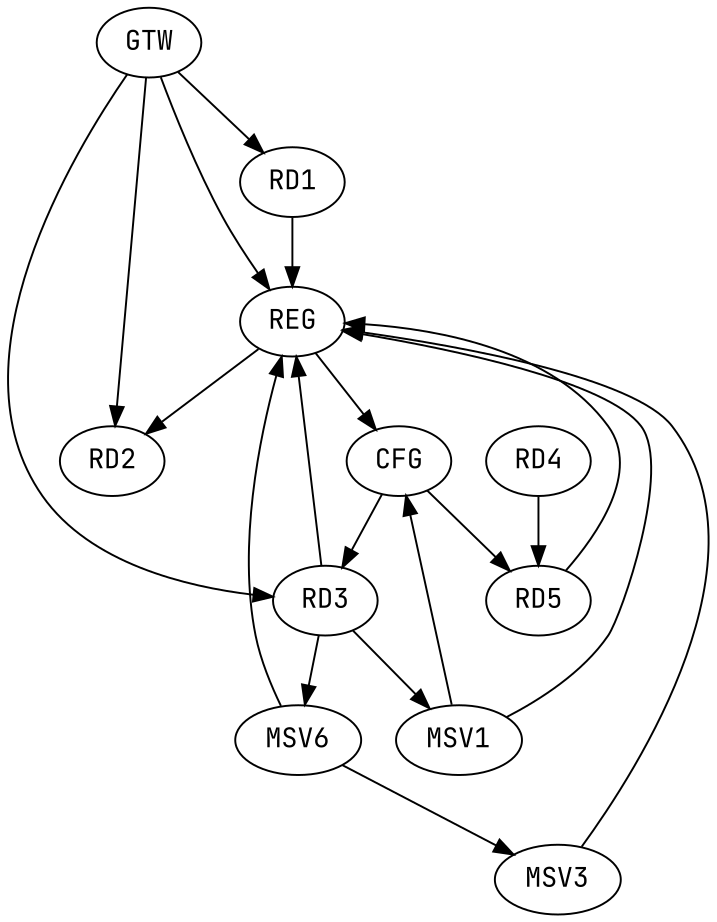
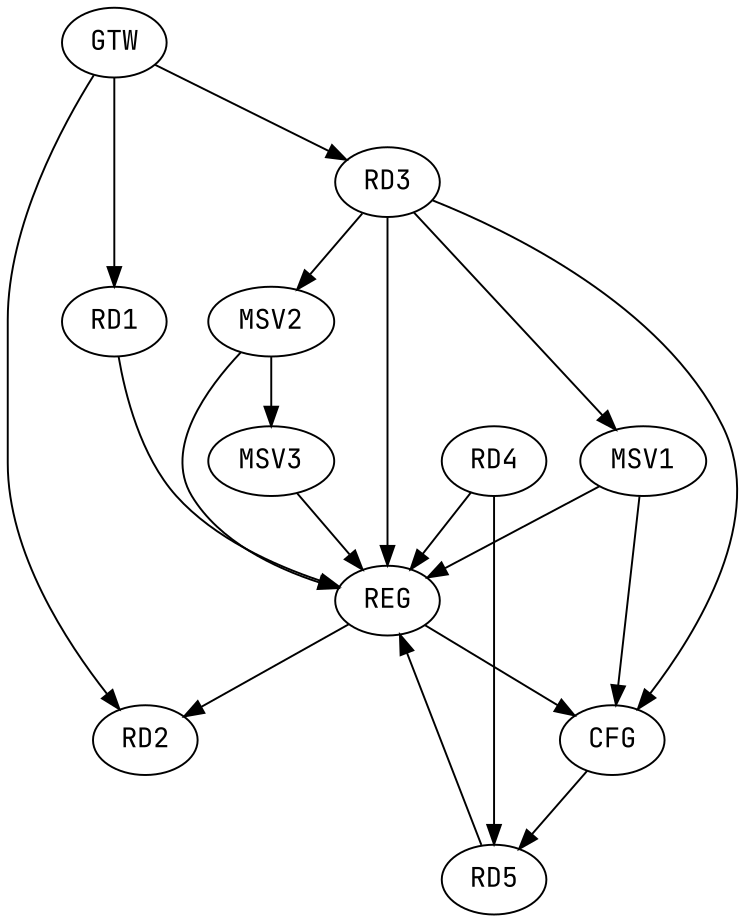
(203, 178) -> (447, 523)
(367, 522) -> (701, 390)
(298, 740) -> (271, 322)
